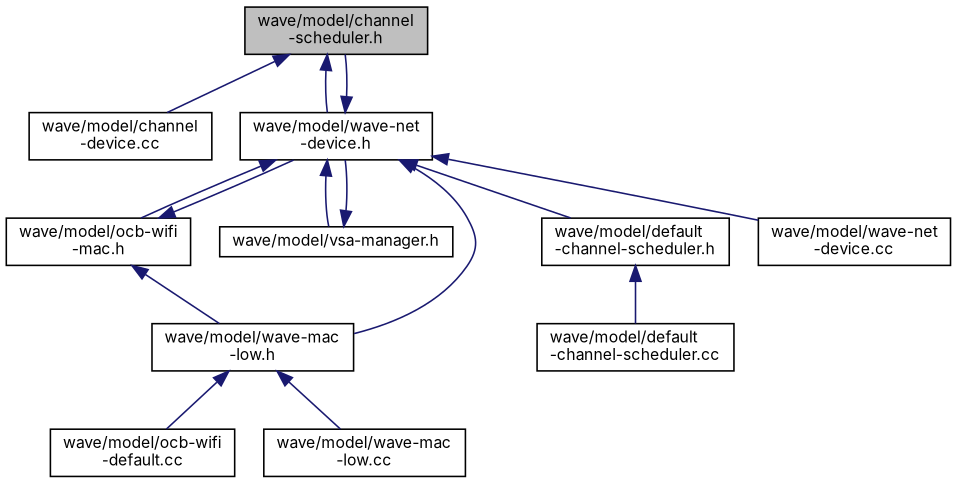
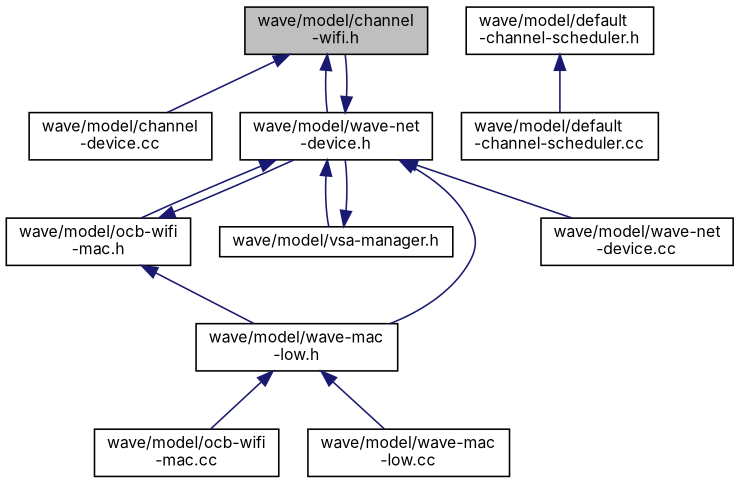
(336, 31) -> (336, 31)
(494, 192) -> none
(143, 453) -> (187, 453)
